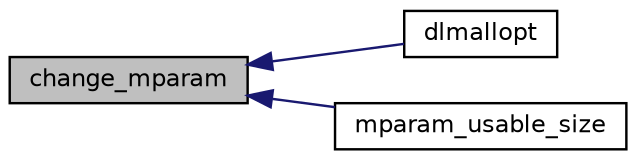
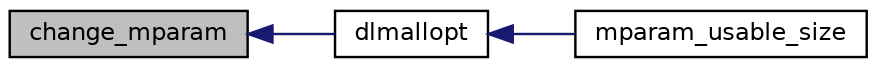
(304, 103) -> (544, 34)
